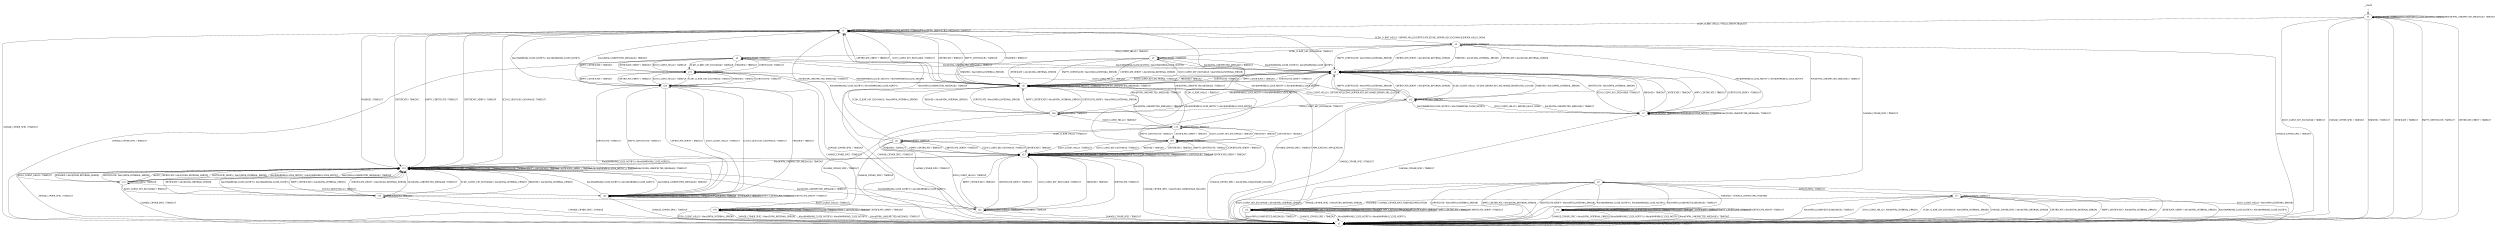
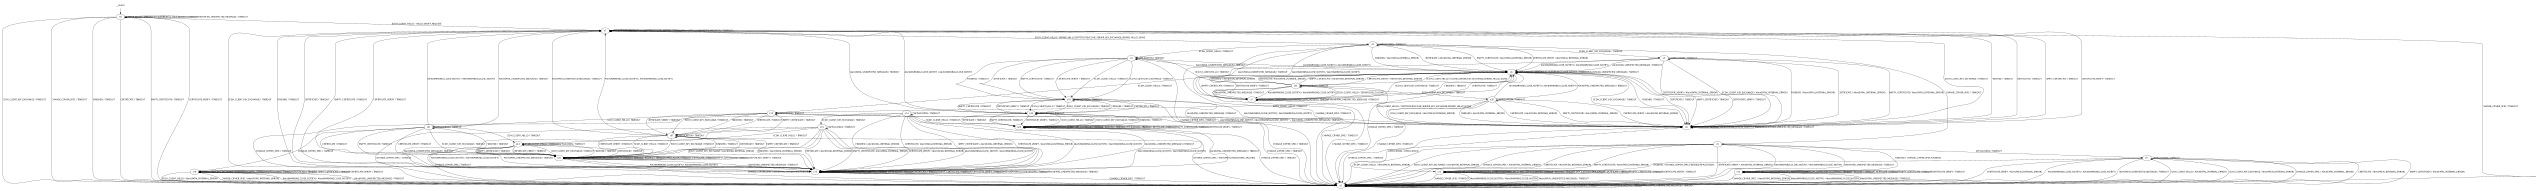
(1301, 92) -> (1387, 118)
(907, 134) -> none
(157, 171) -> none
